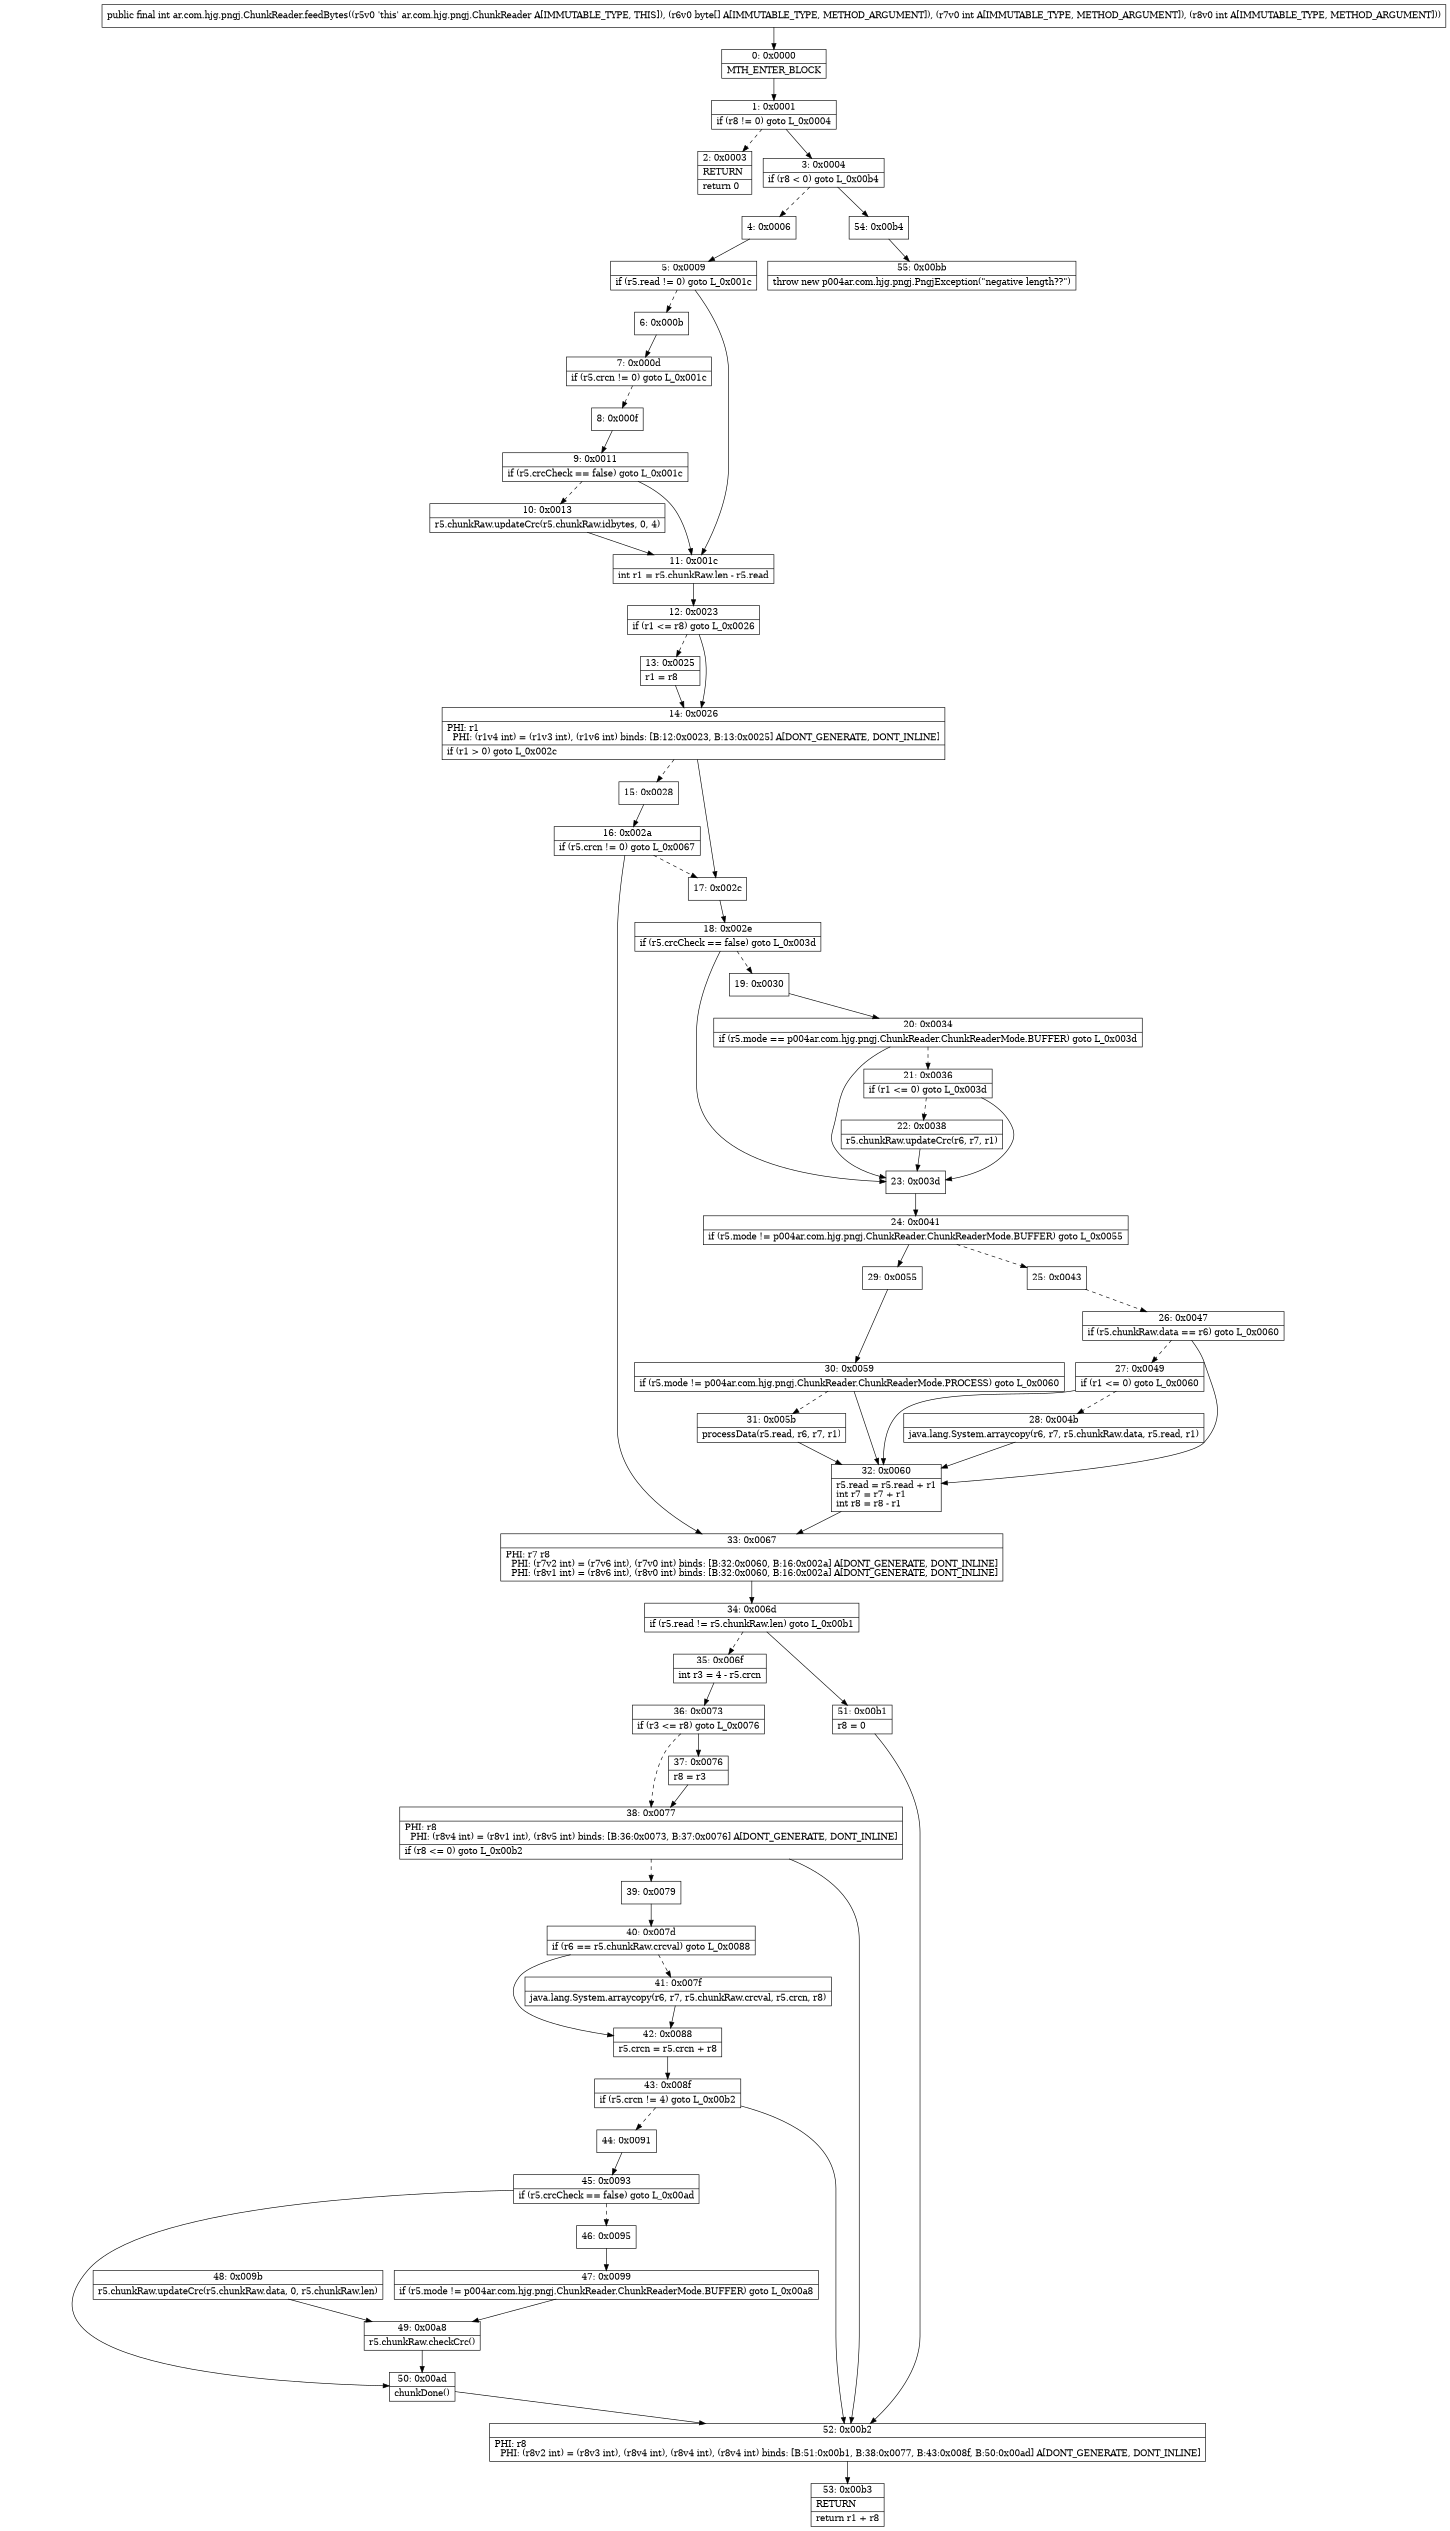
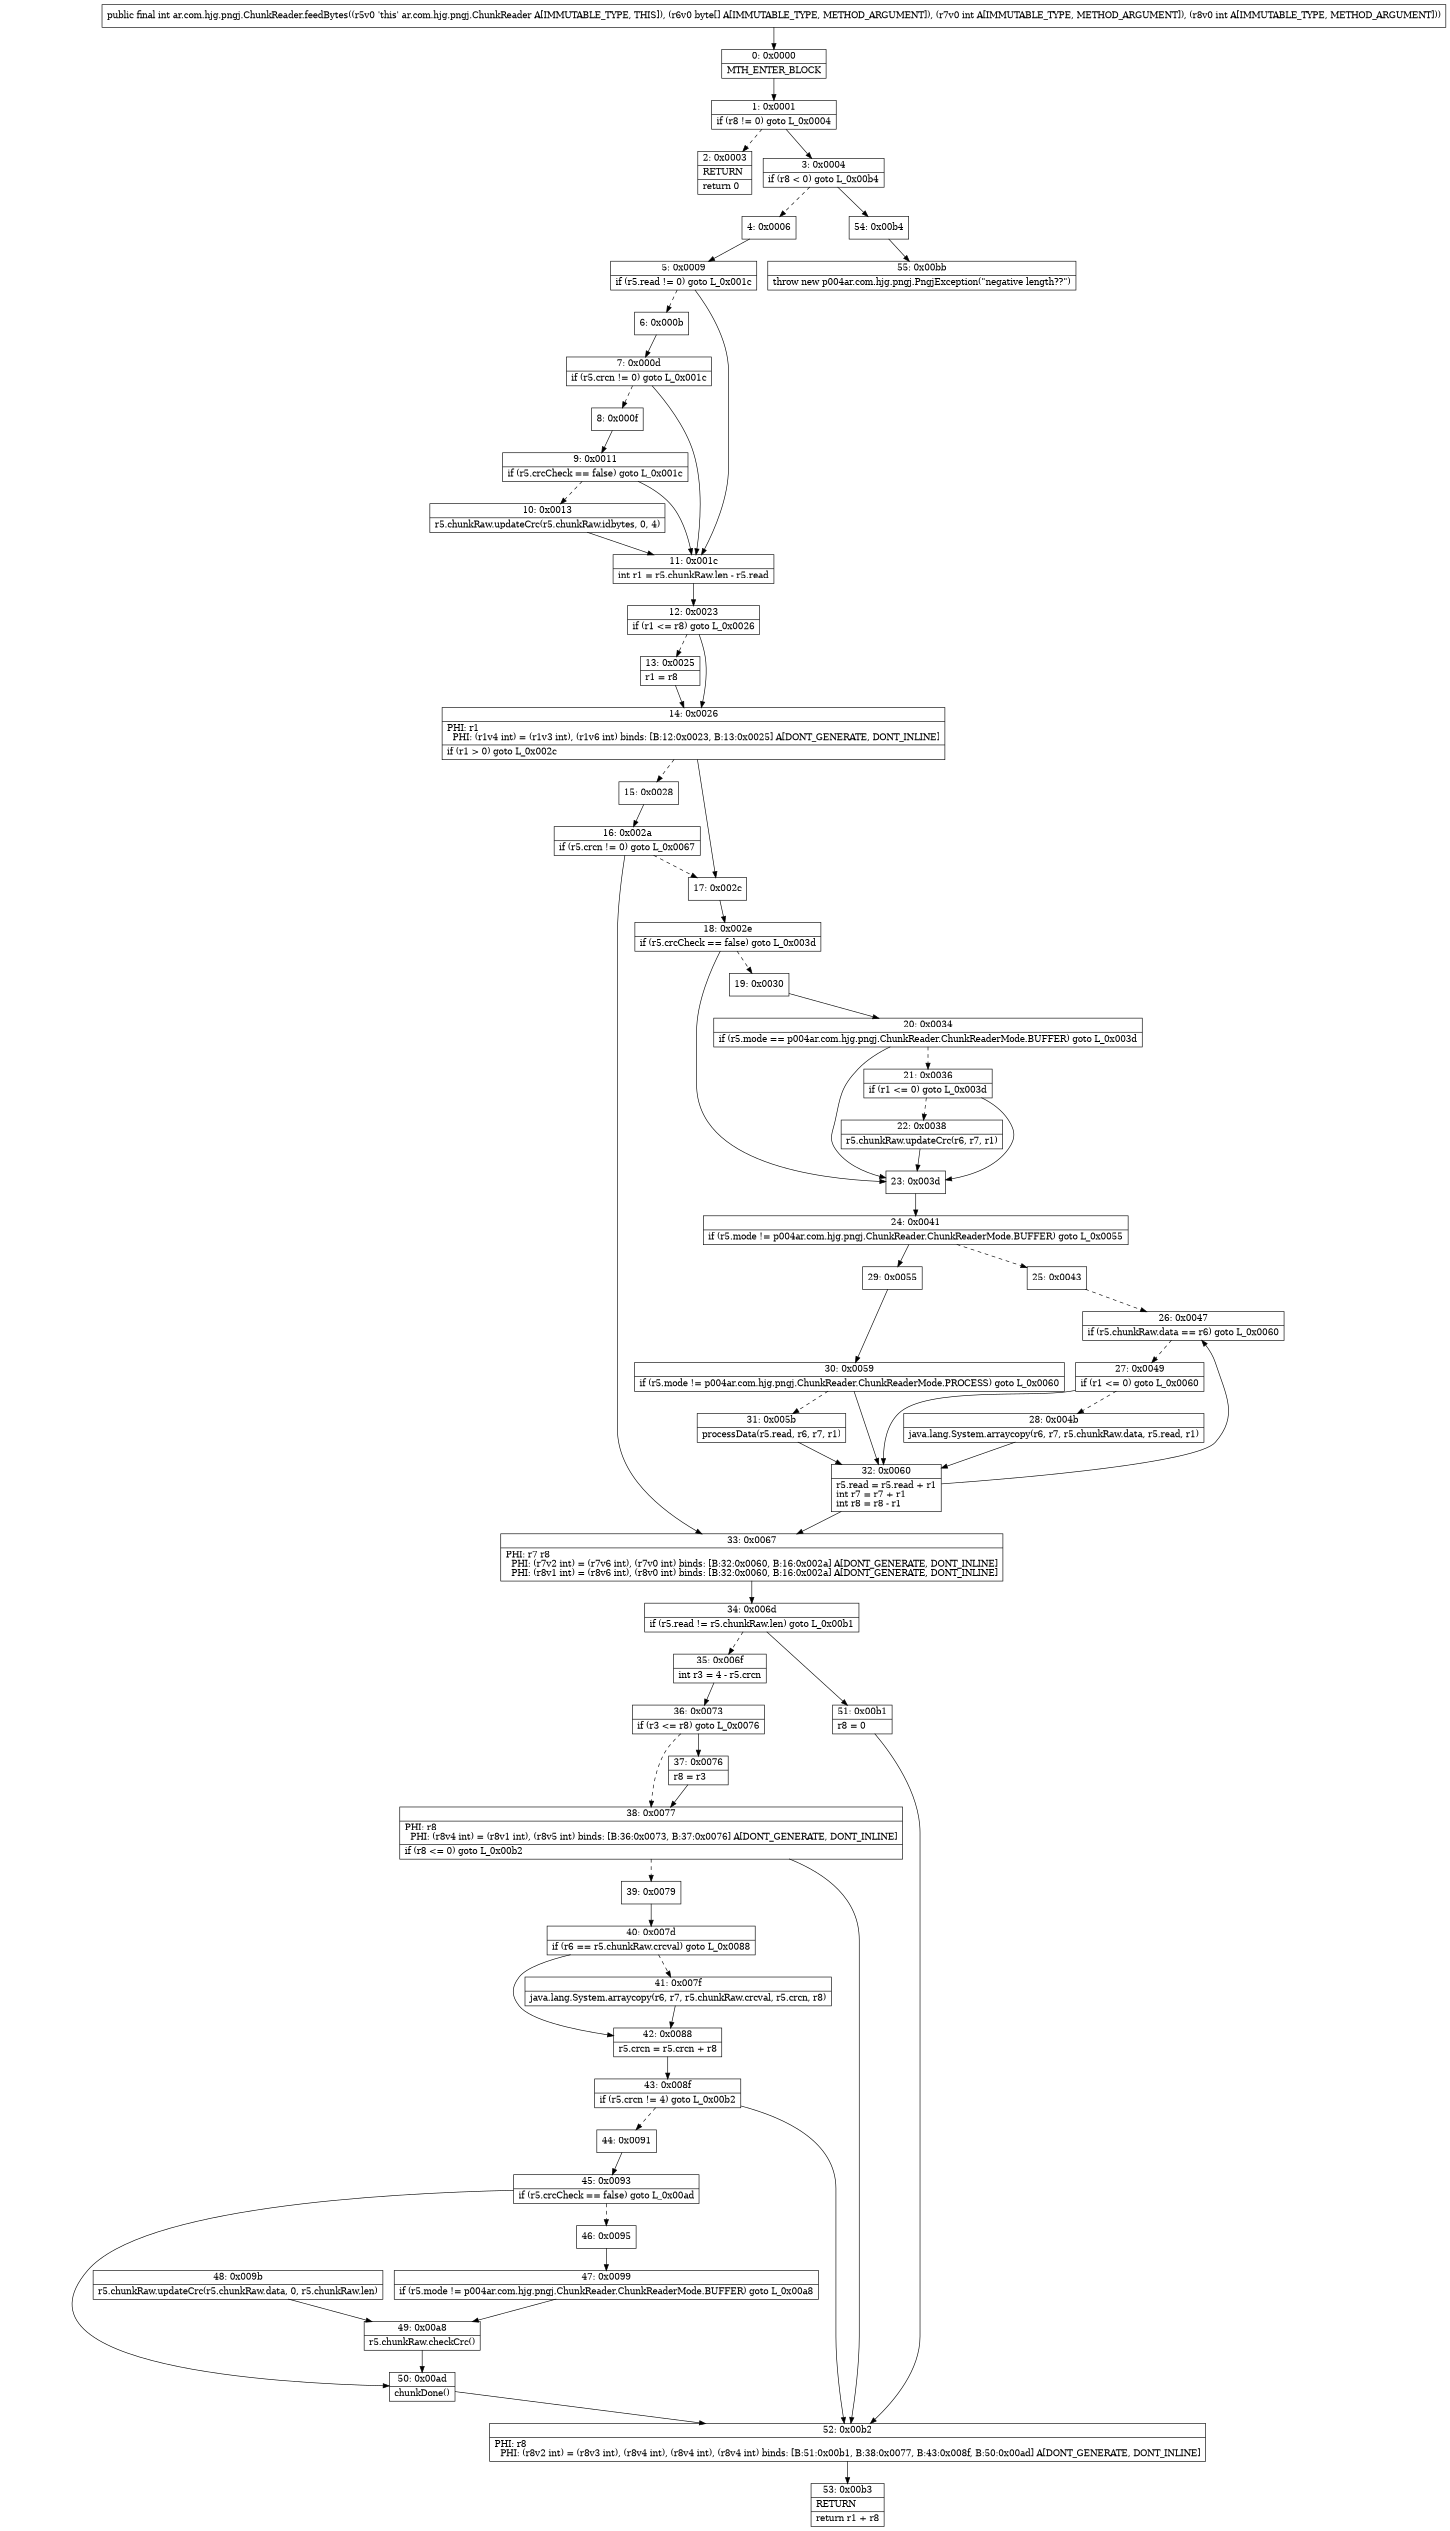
none -> (696, 461)
(1132, 1463) -> (1132, 1464)
